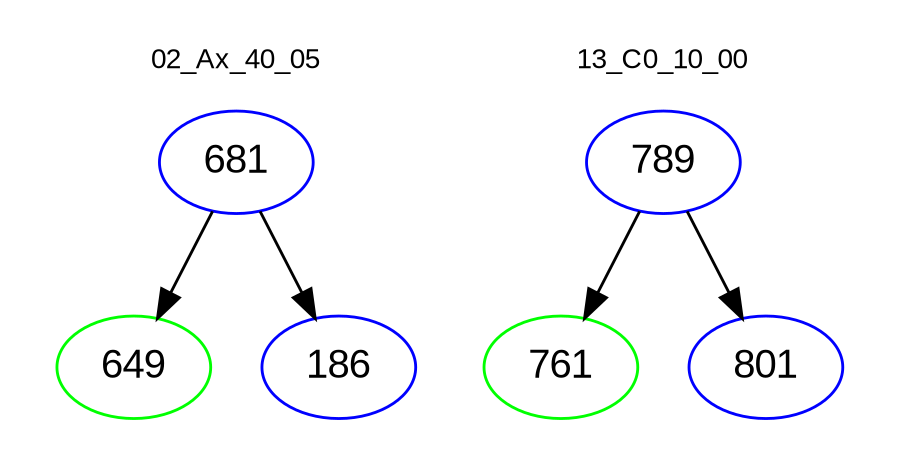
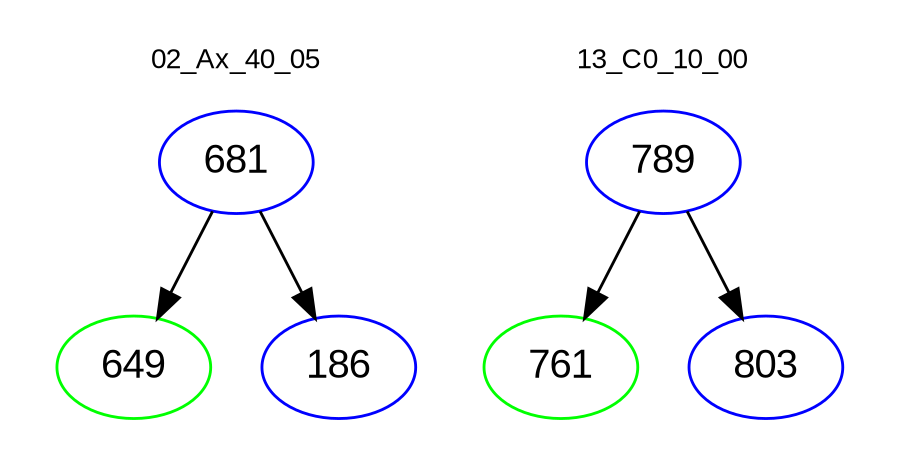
(766, 367) -> (766, 367)
